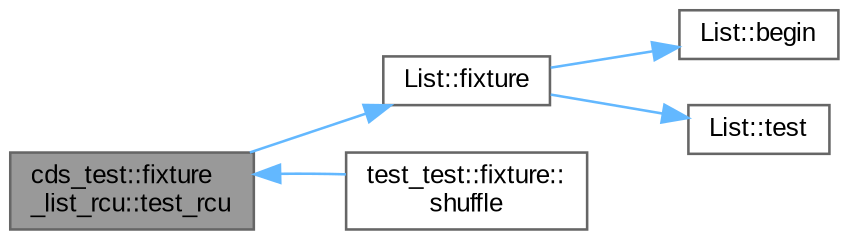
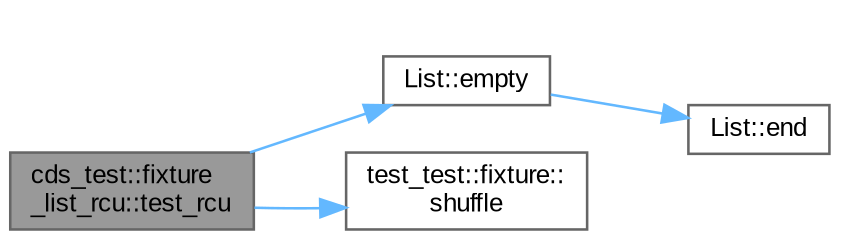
(759, 35) -> none
(467, 81) -> (467, 81)
(759, 129) -> (759, 129)
(313, 174) -> (287, 208)
